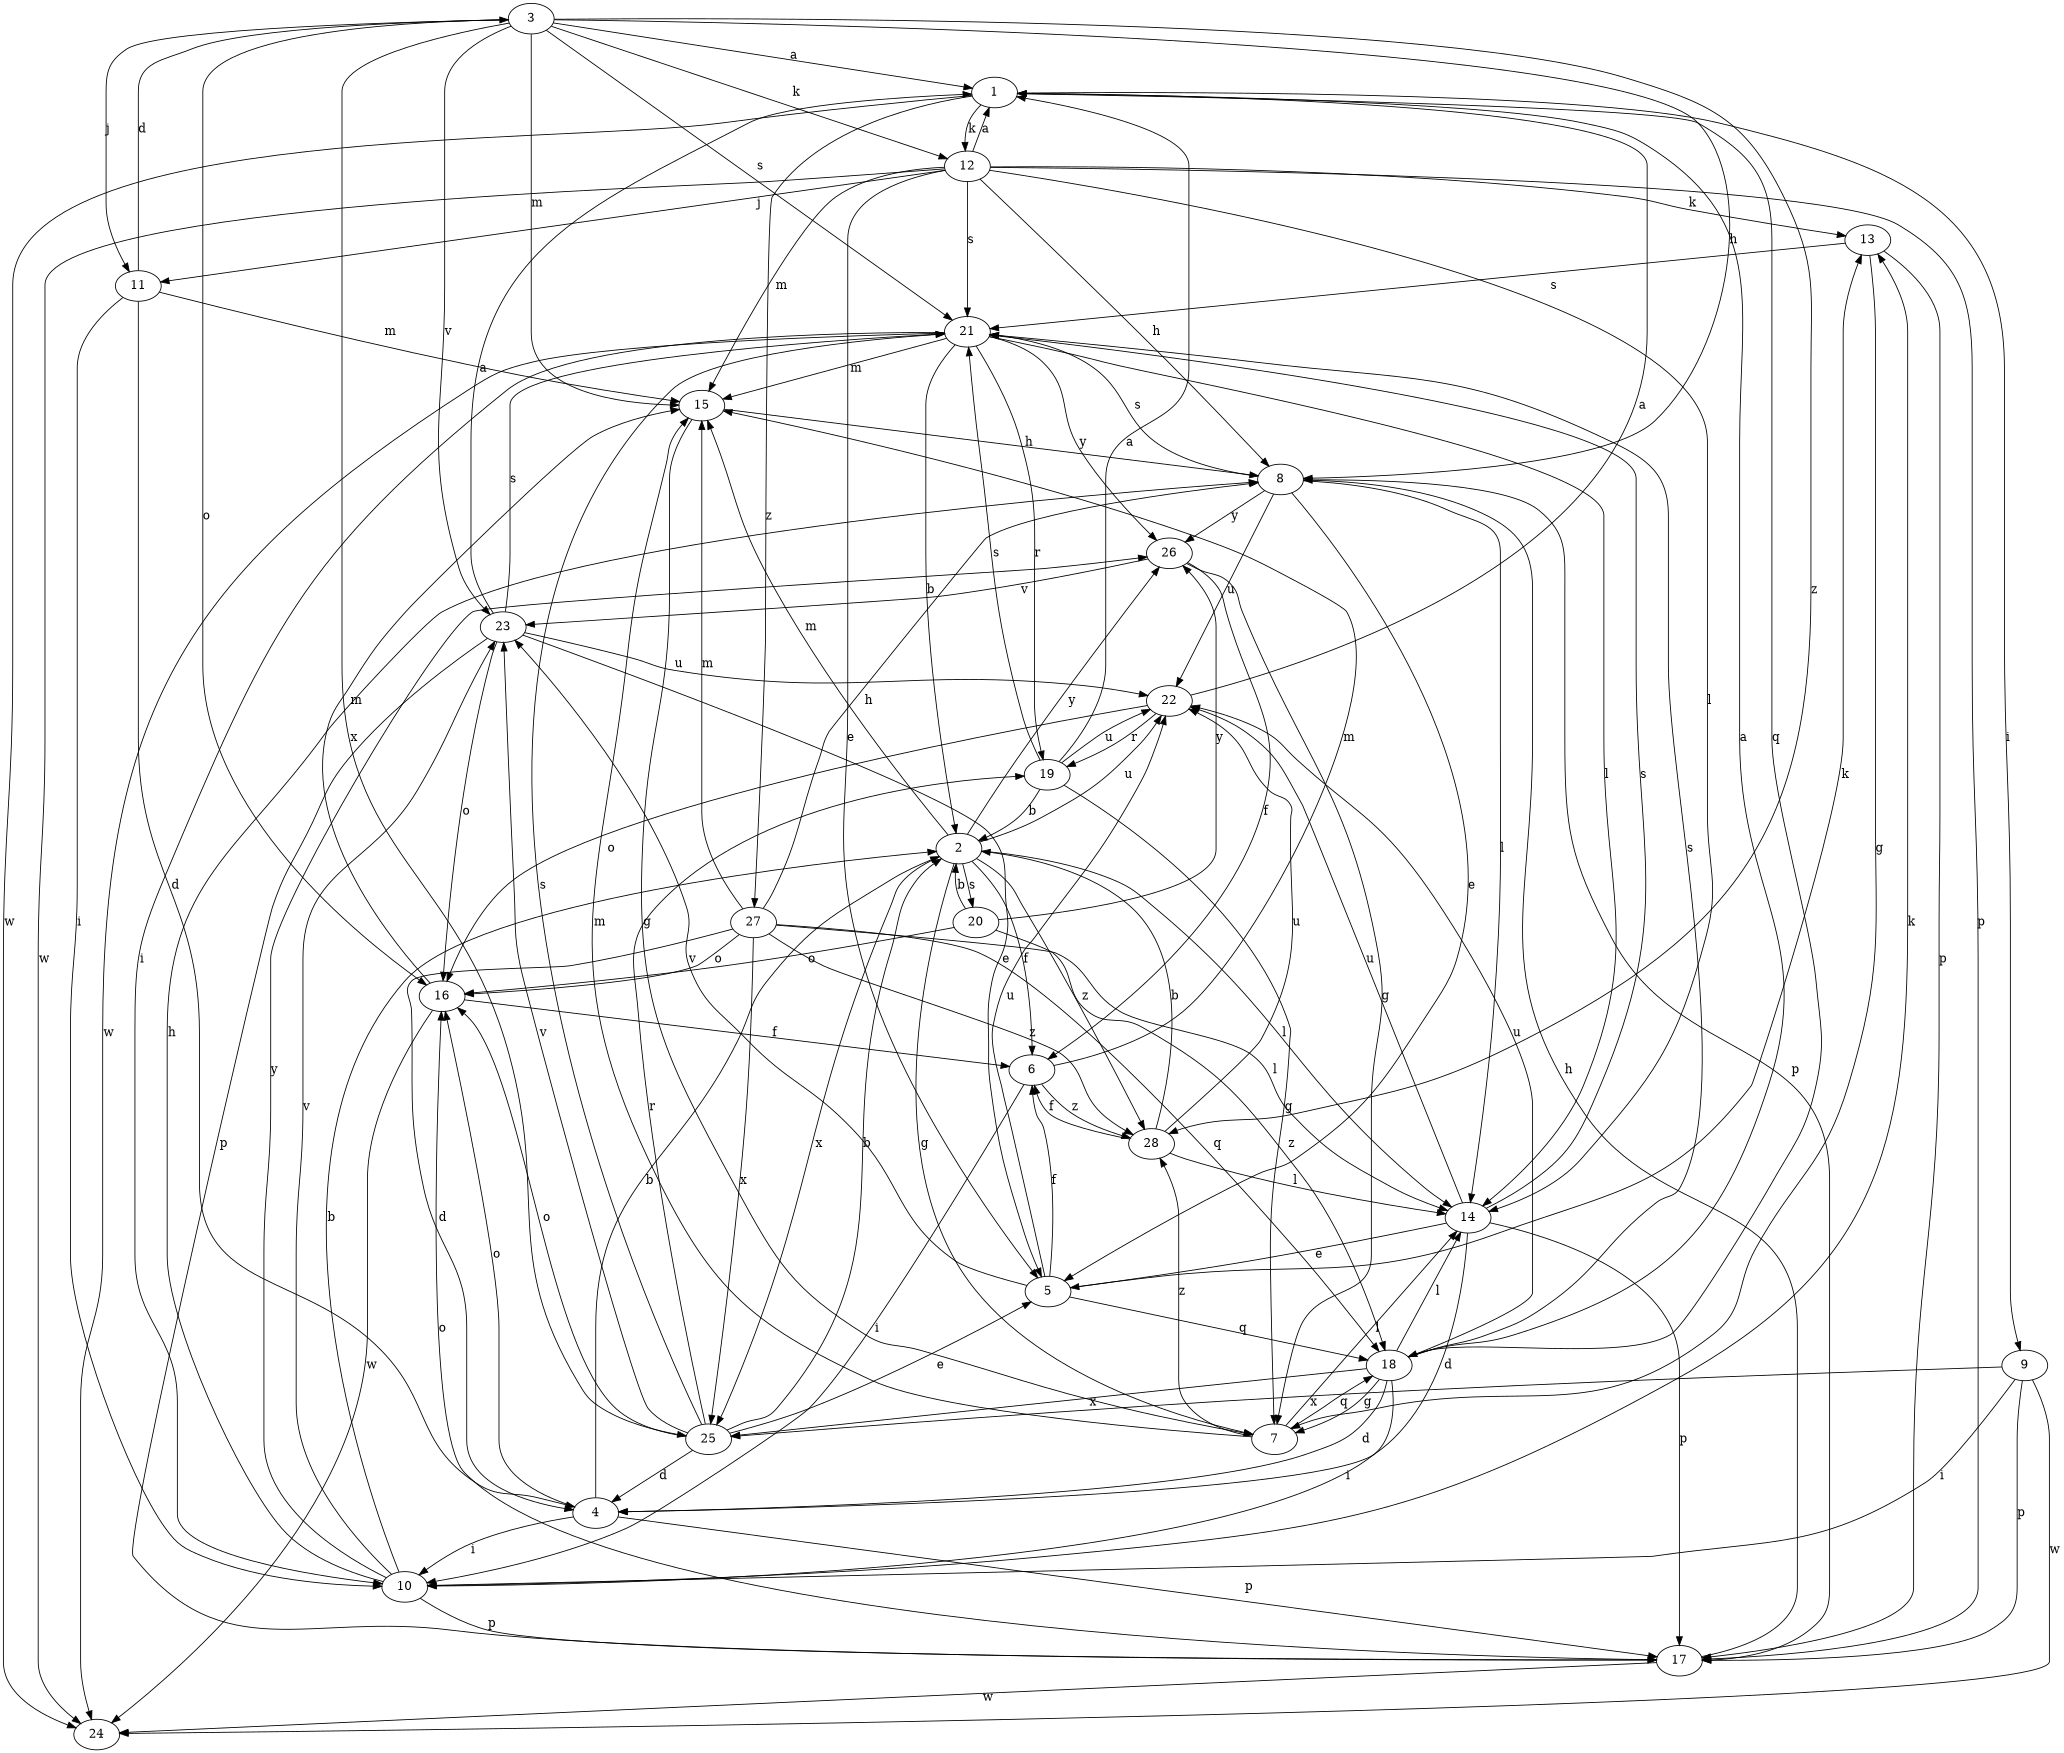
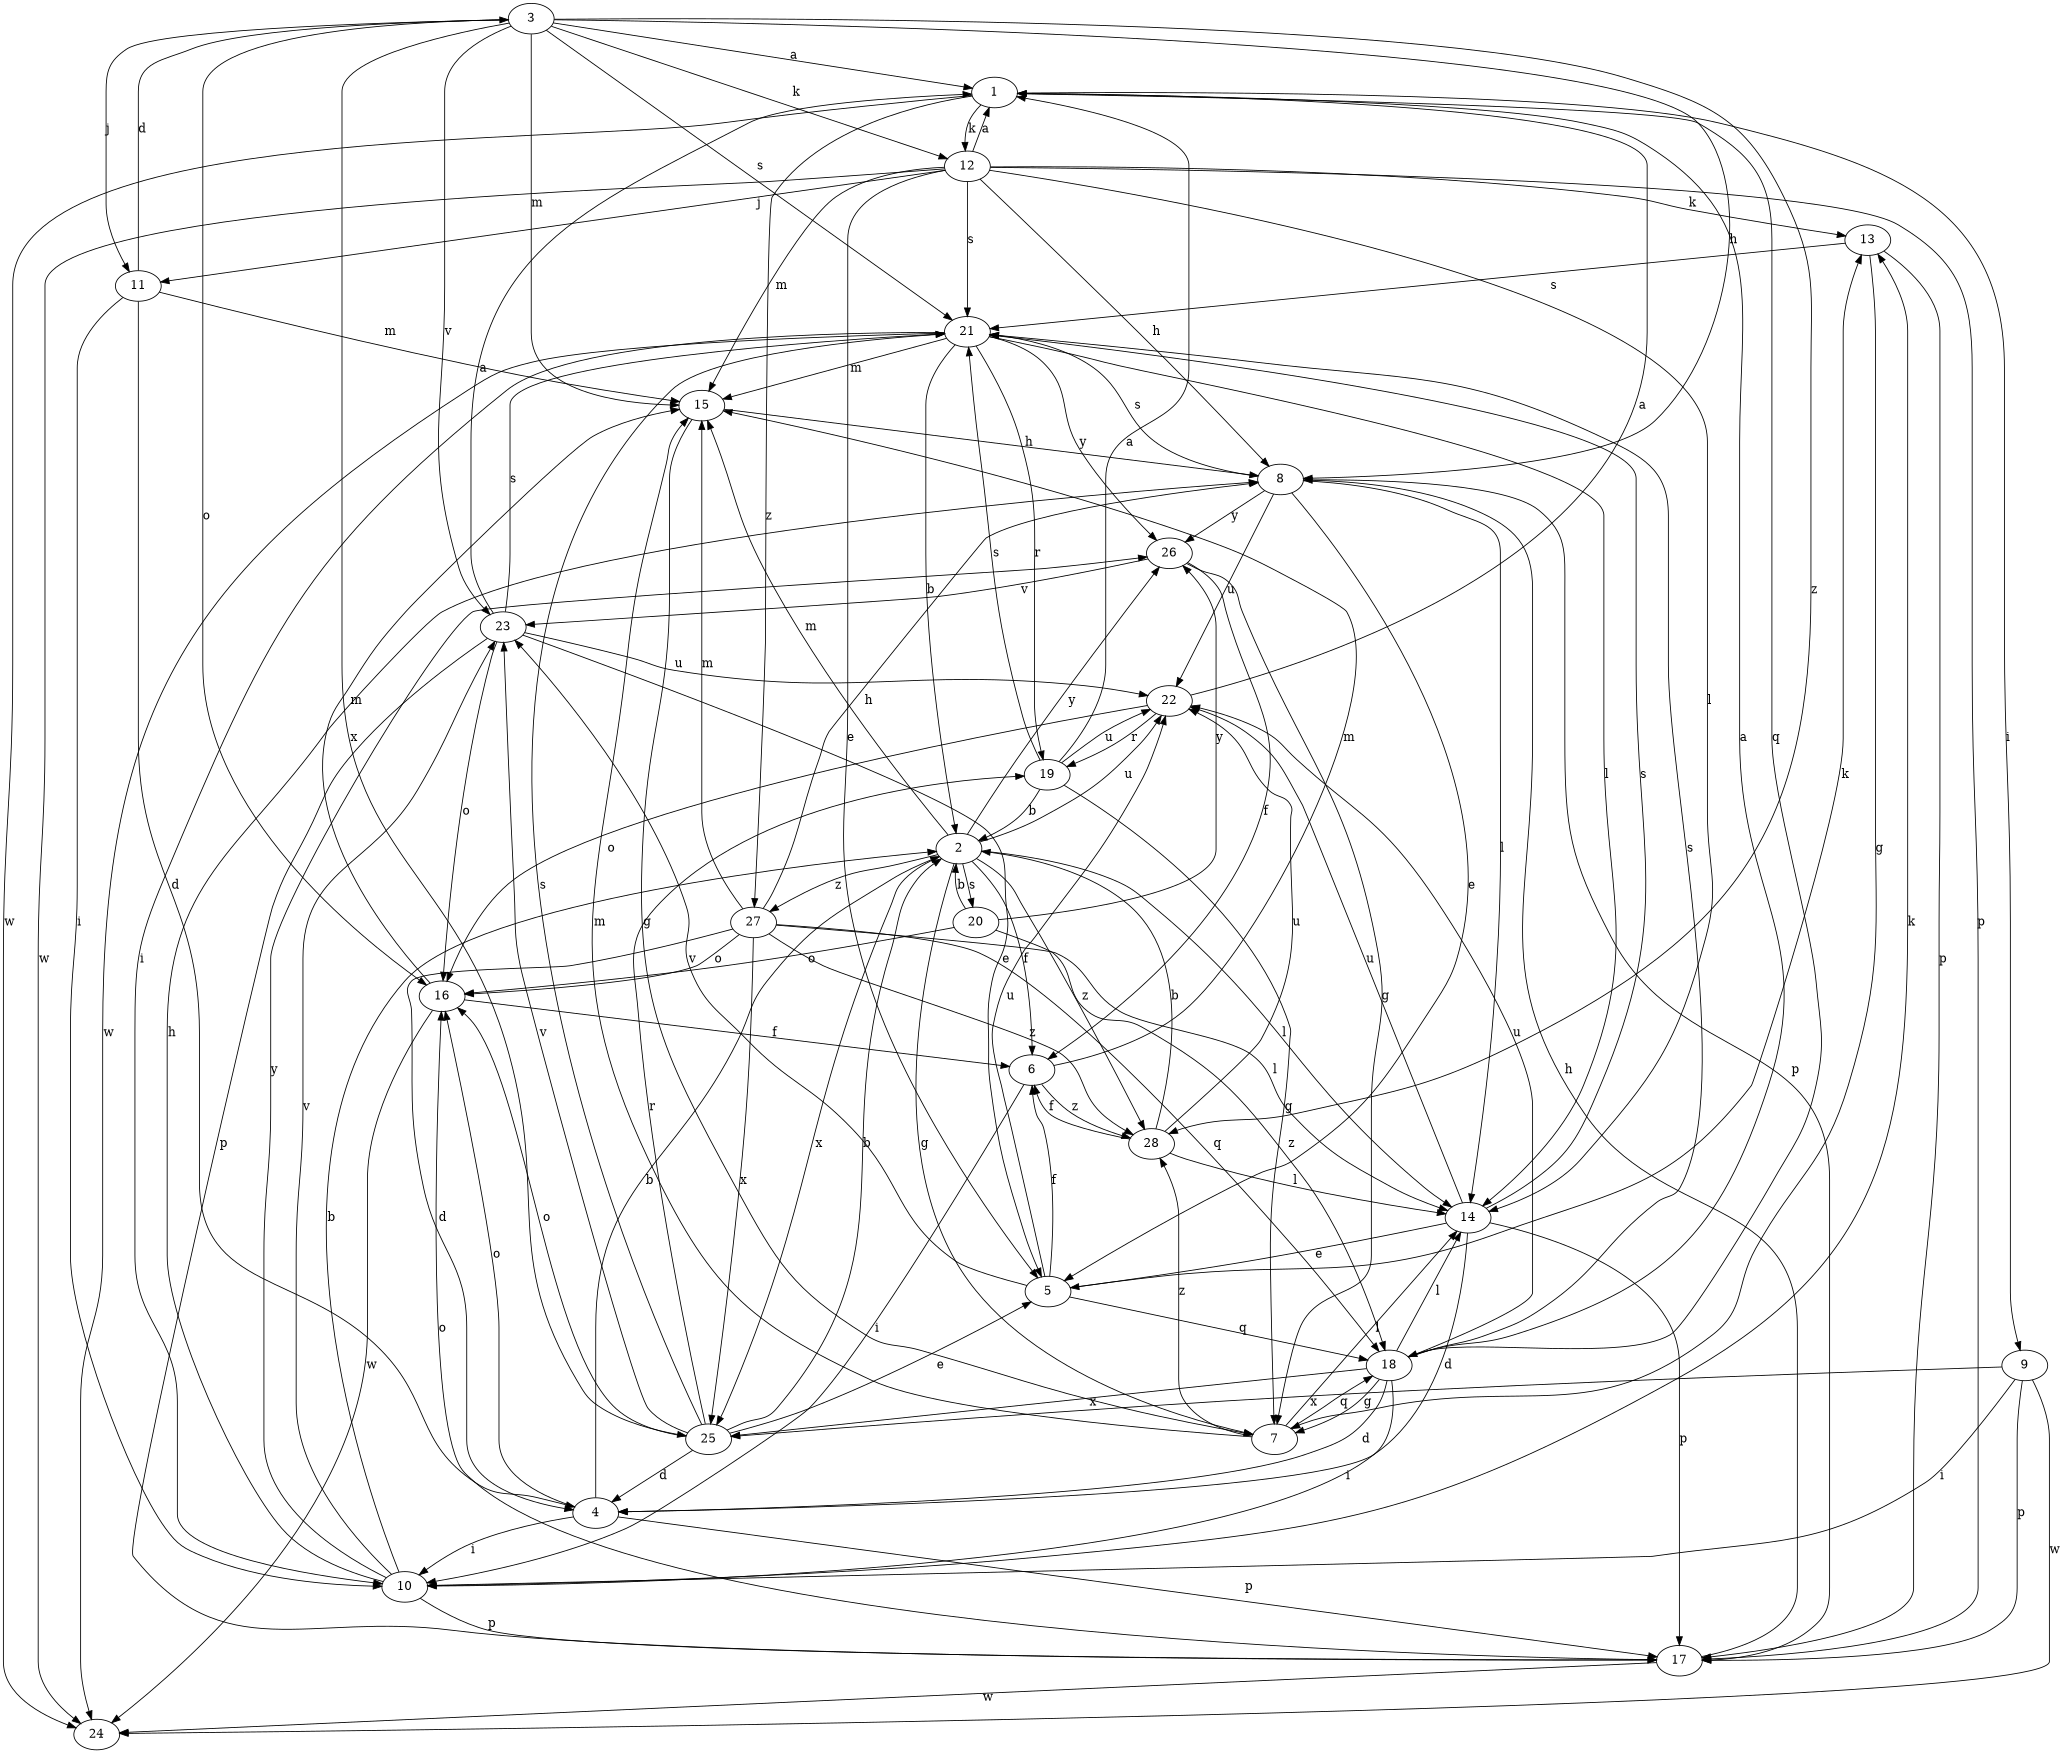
none -> (855, 873)
